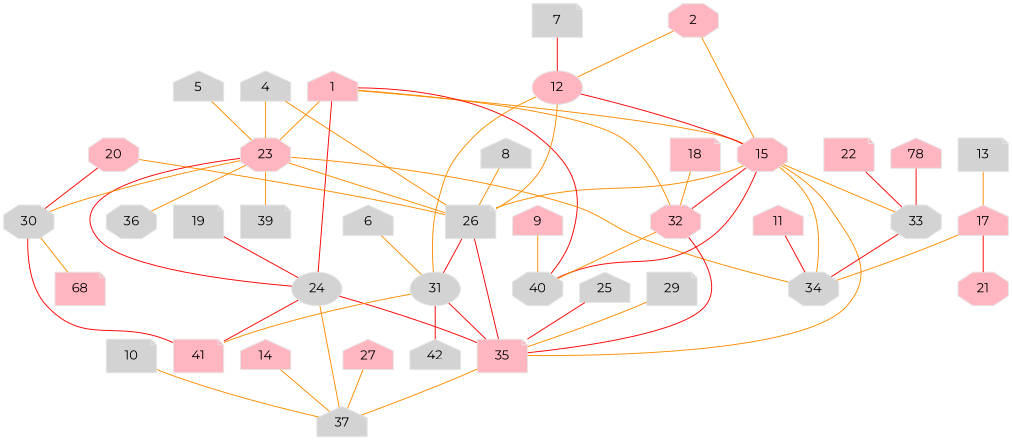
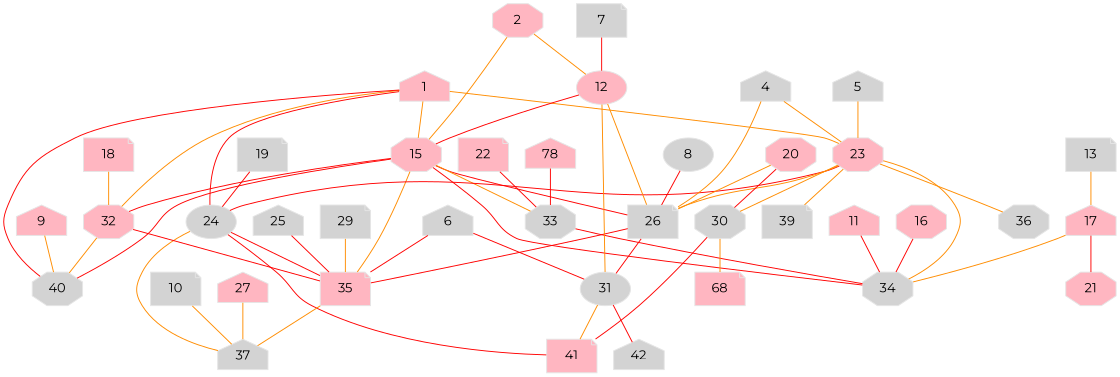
(506, 155) -> (688, 155)
(620, 188) -> (541, 195)
(487, 190) -> (671, 188)
(815, 213) -> (646, 259)
none -> (921, 222)
(401, 255) -> (529, 256)
(467, 321) -> (399, 254)
(266, 356) -> none
